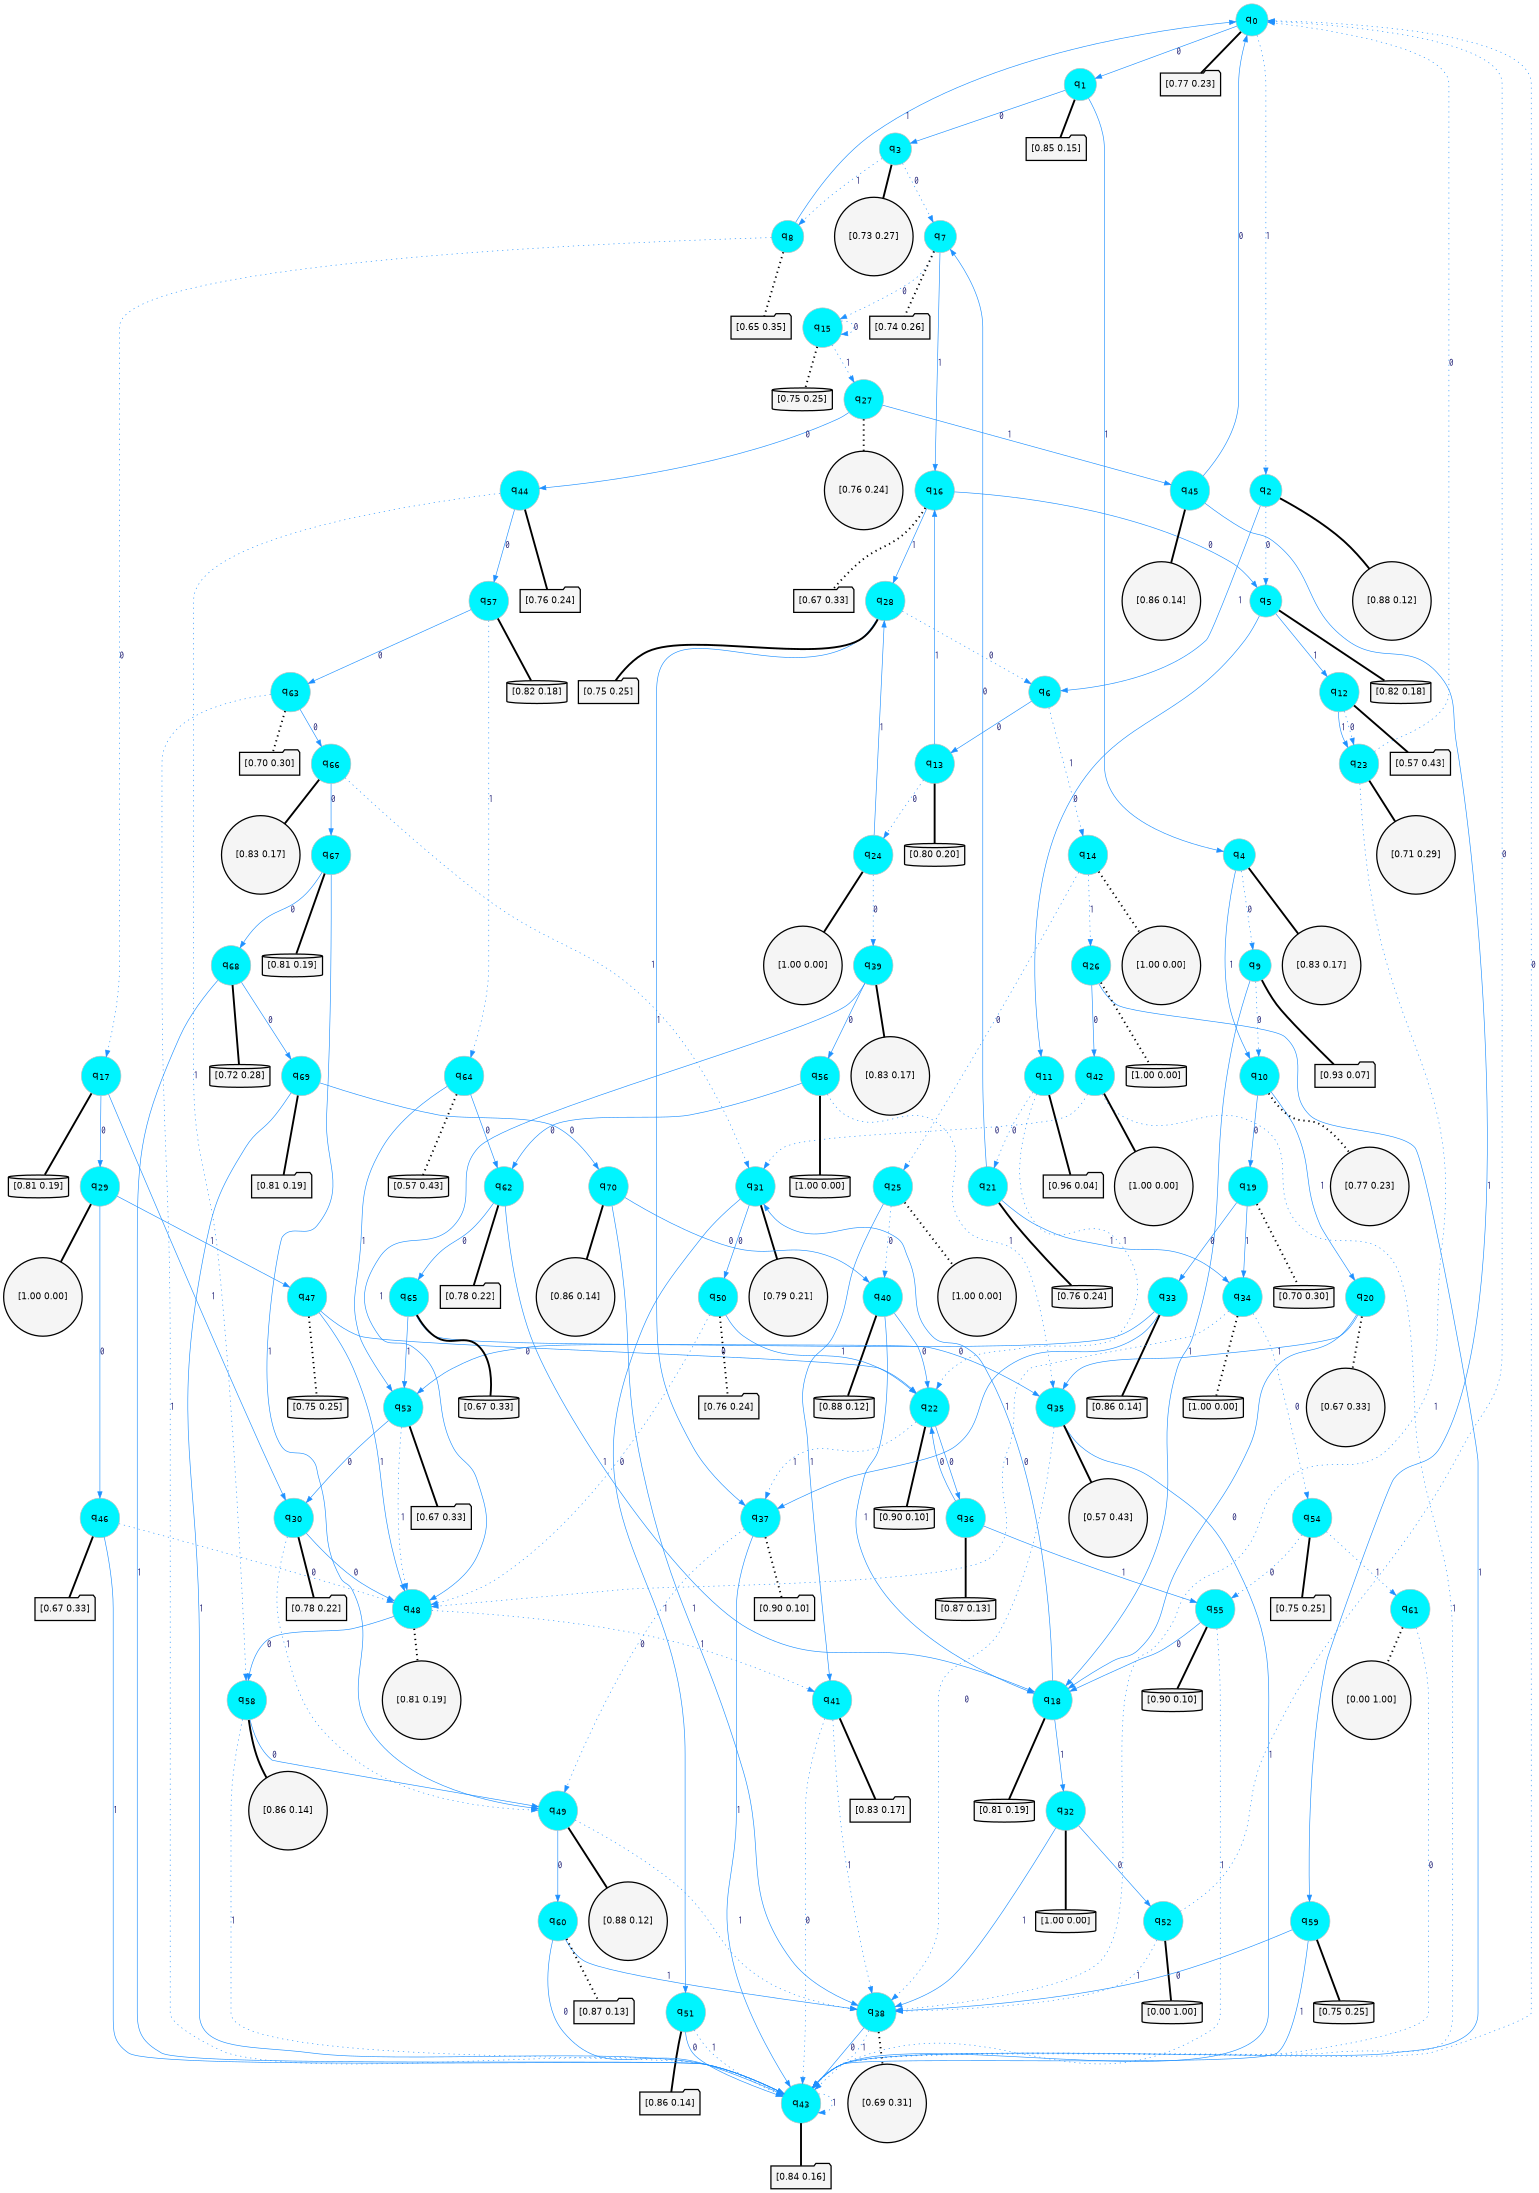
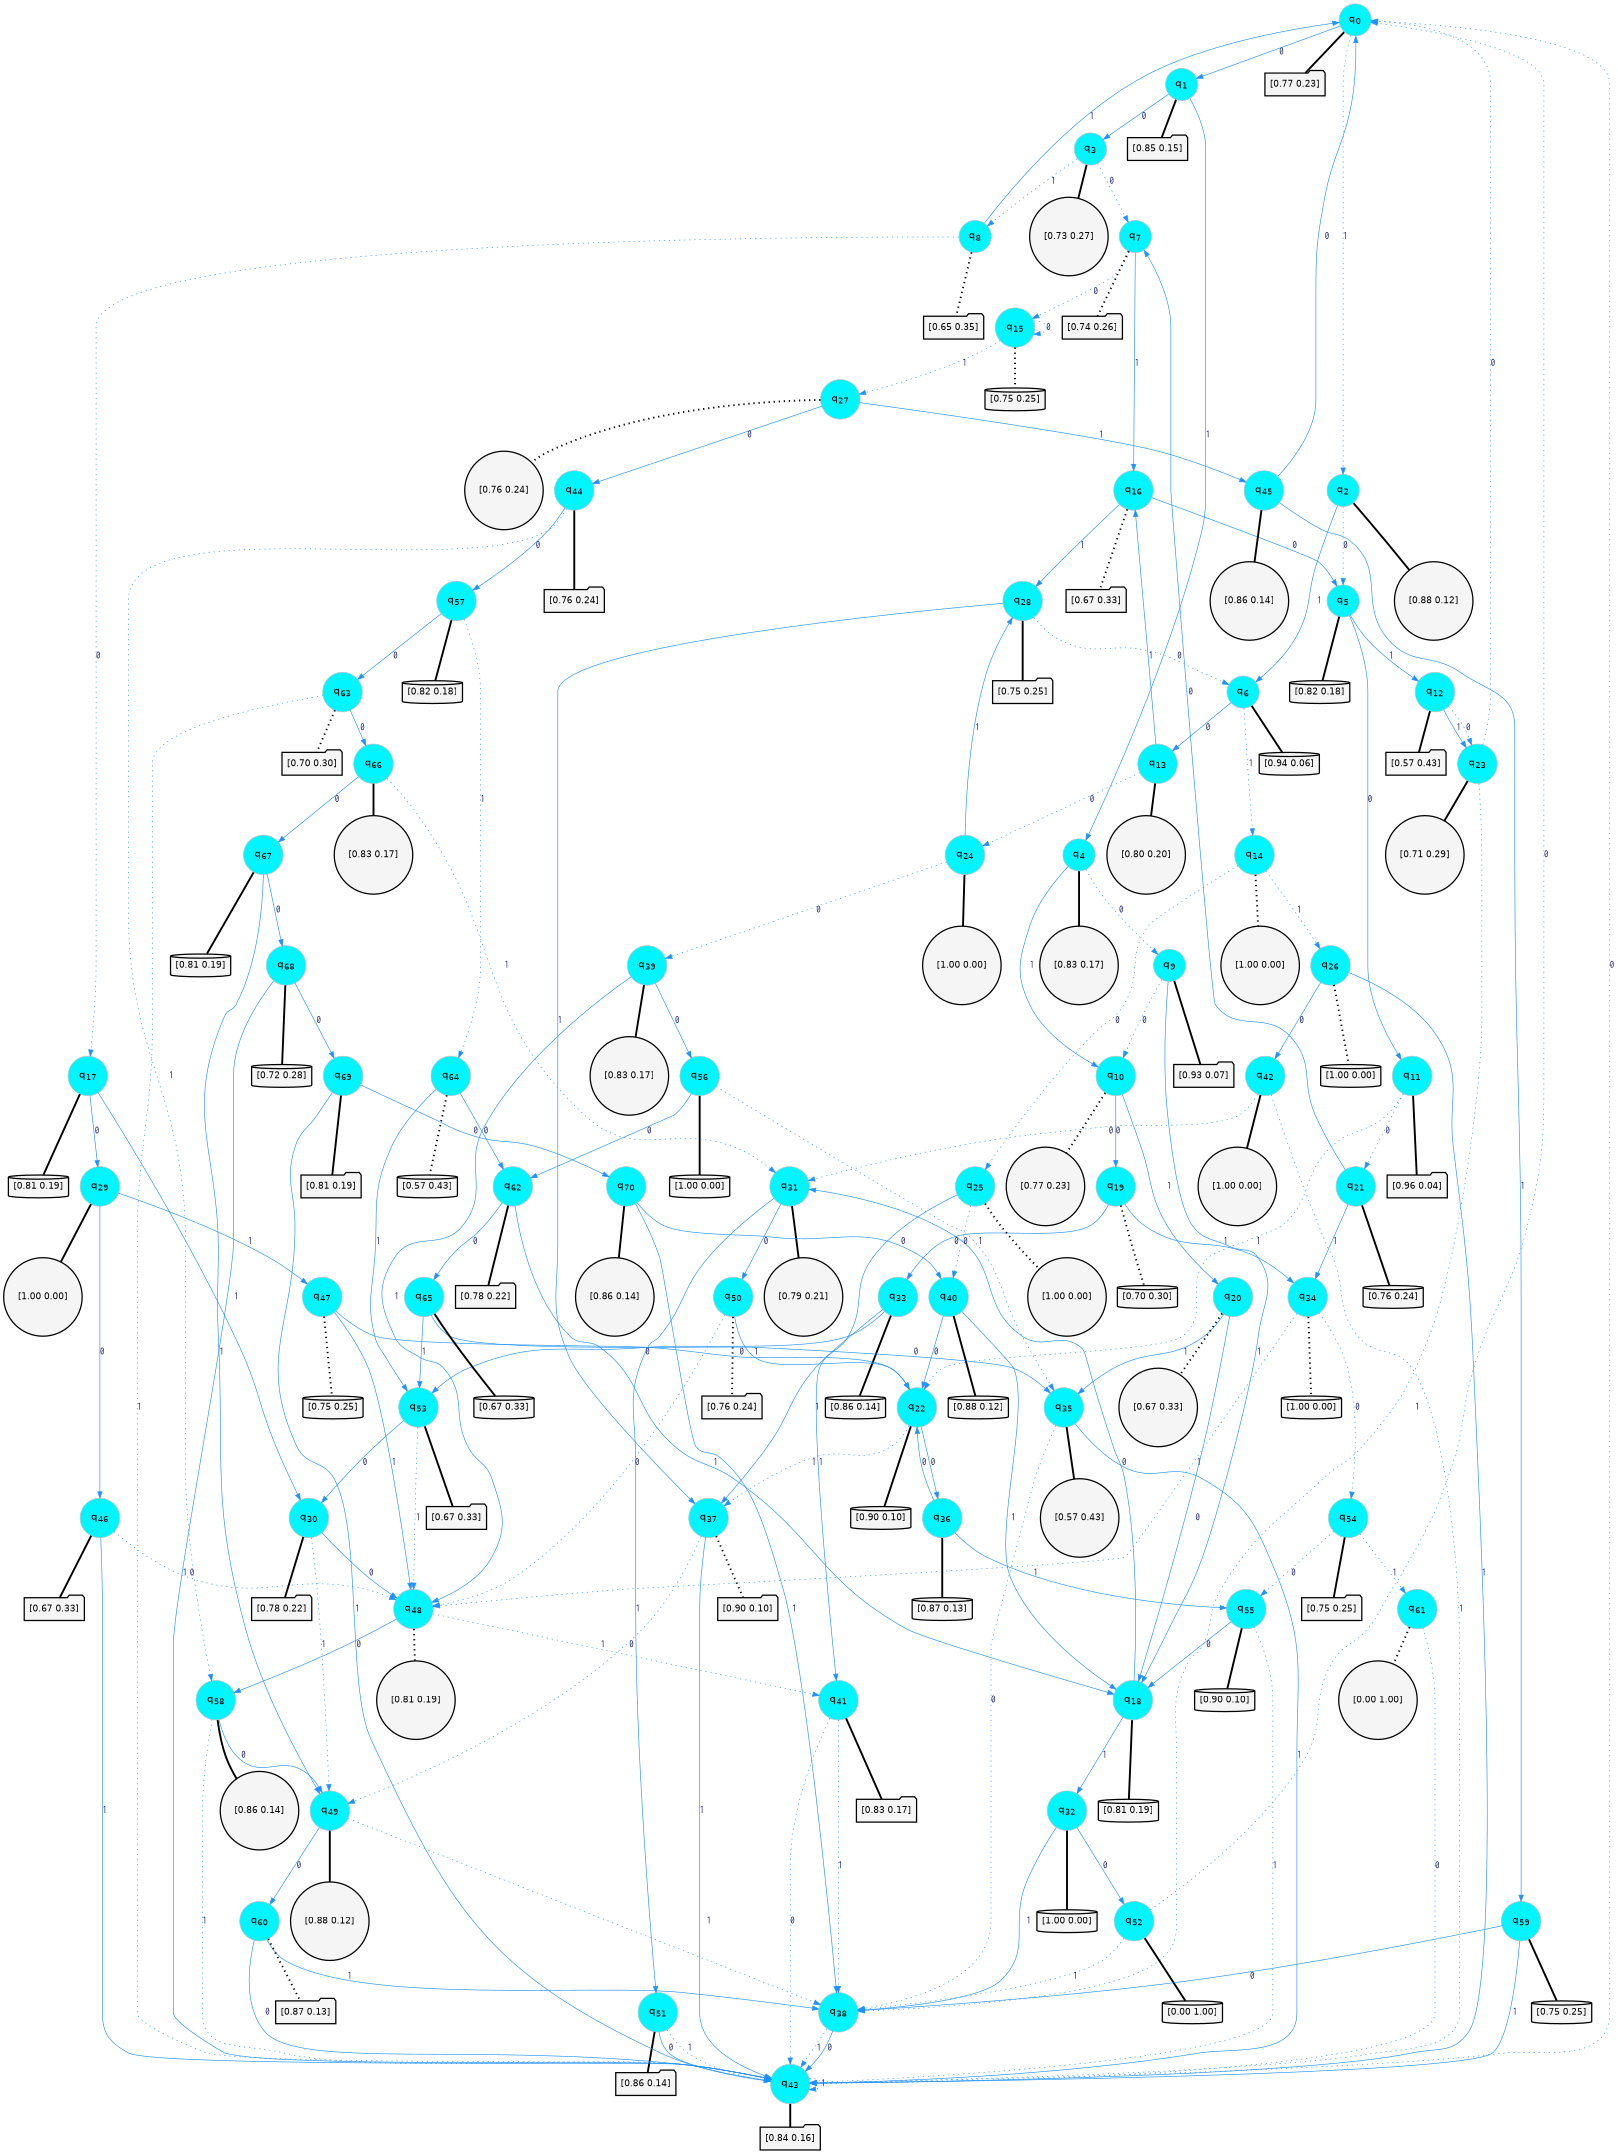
none -> (1289, 764)
(935, 855) -> (1146, 855)
(887, 2103) -> none
